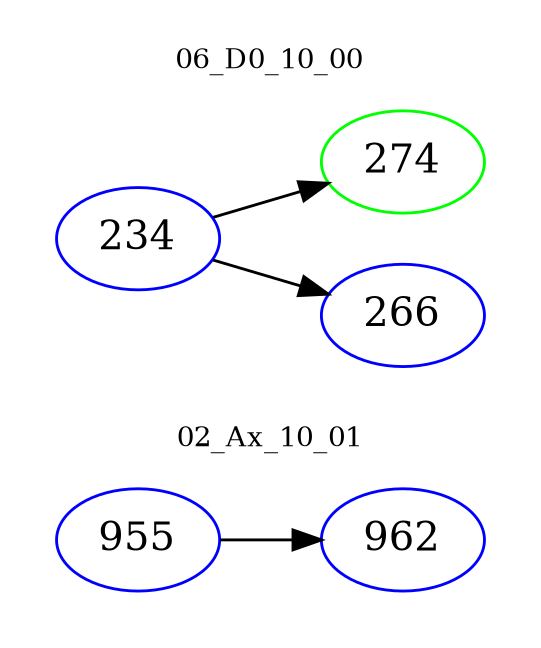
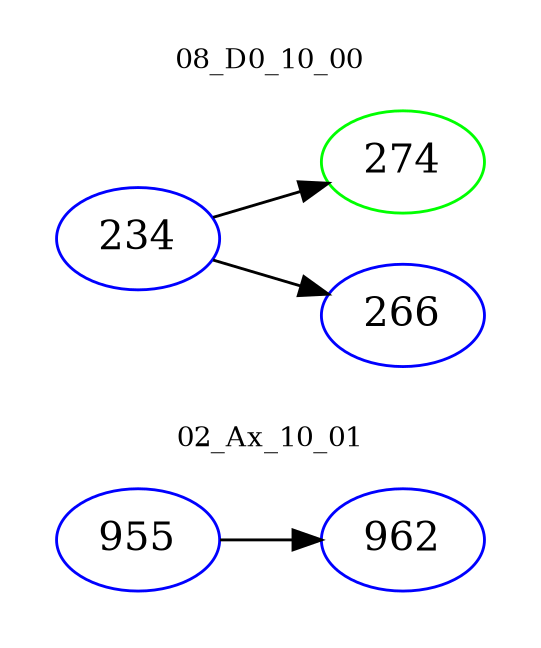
(271, 61) -> (271, 61)
